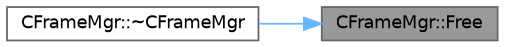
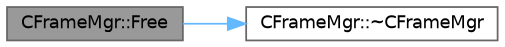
(281, 24) -> (205, 24)
